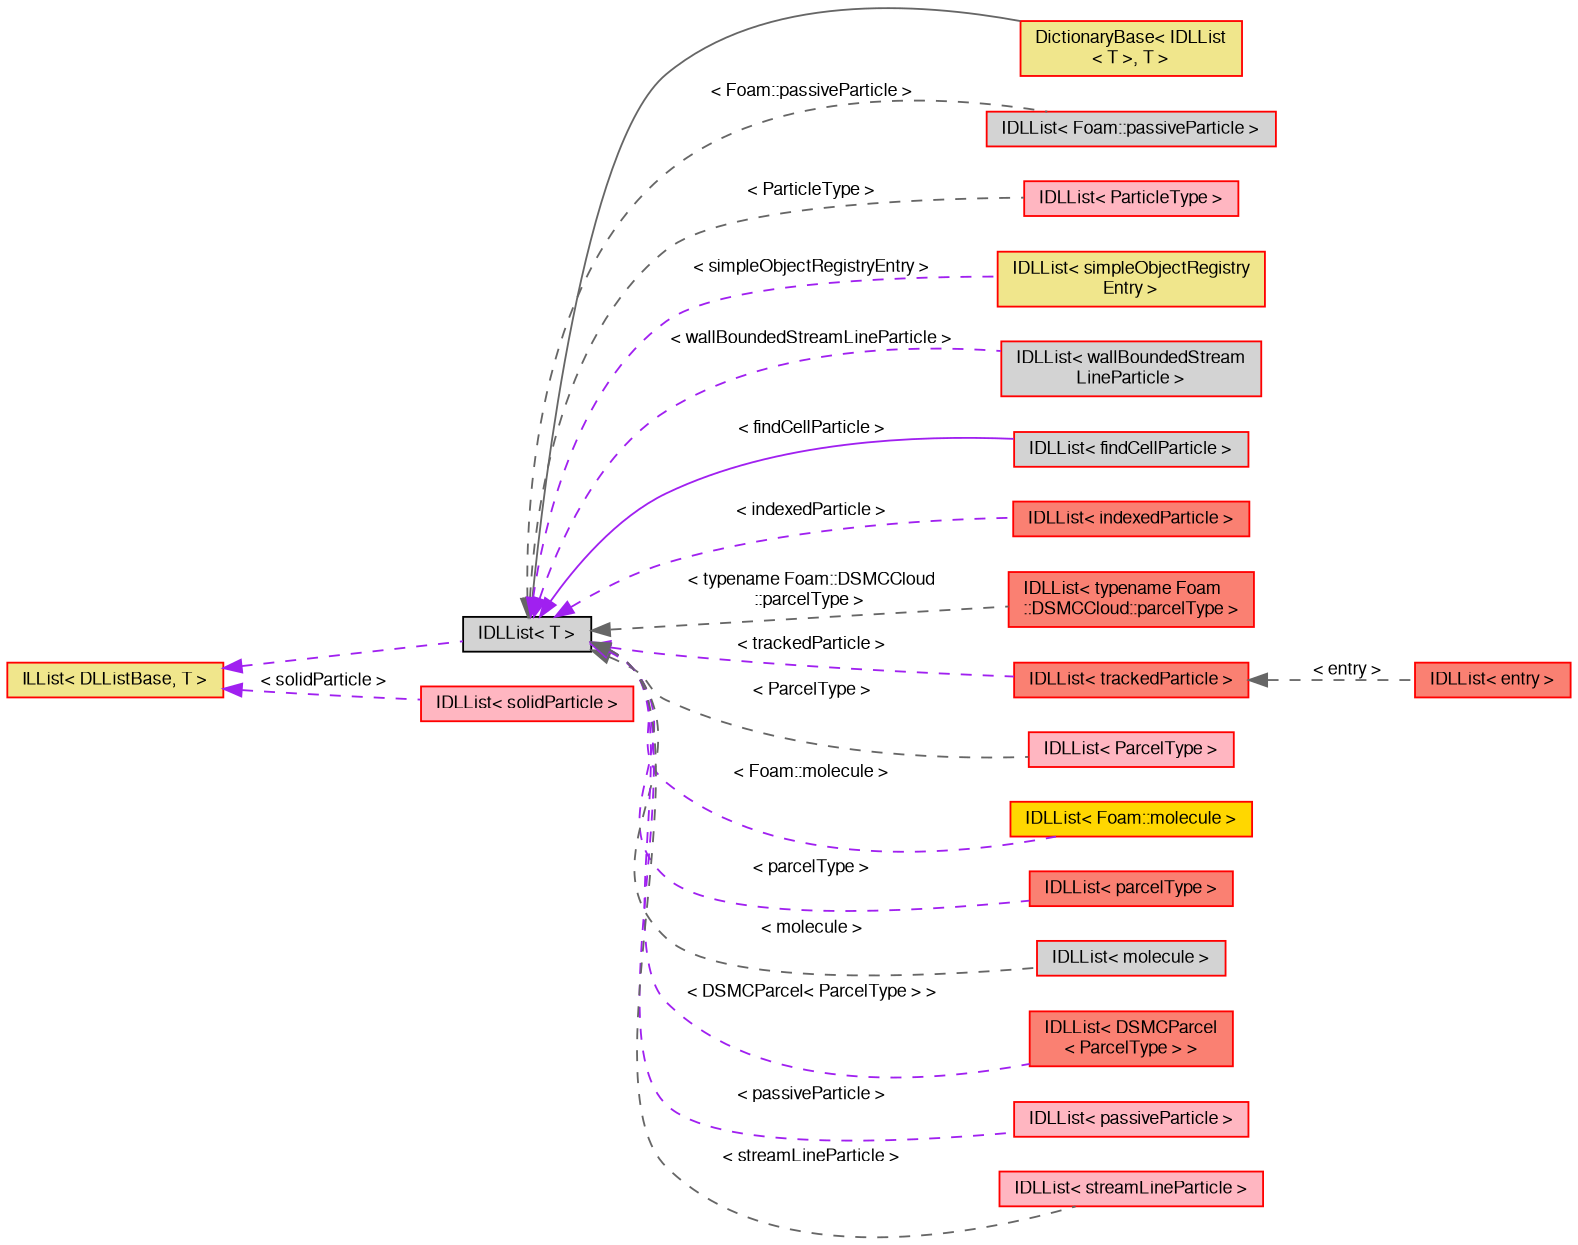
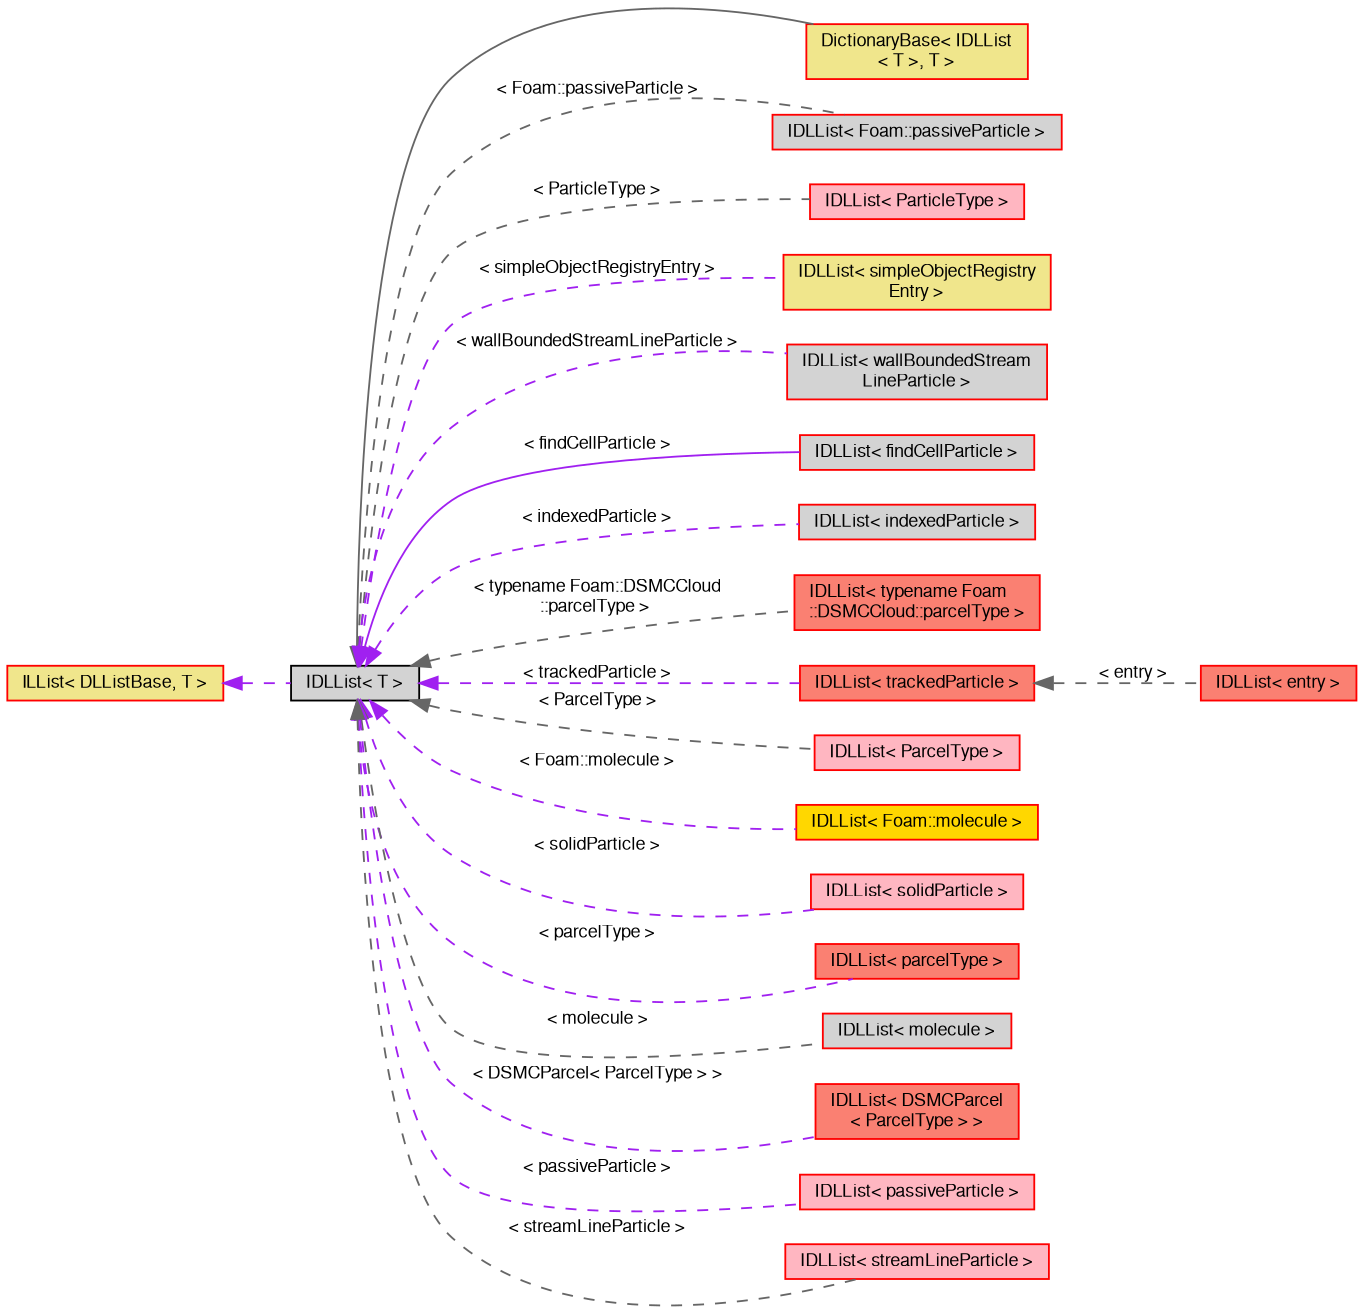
(1131, 519) -> (917, 522)
(331, 695) -> (549, 897)
